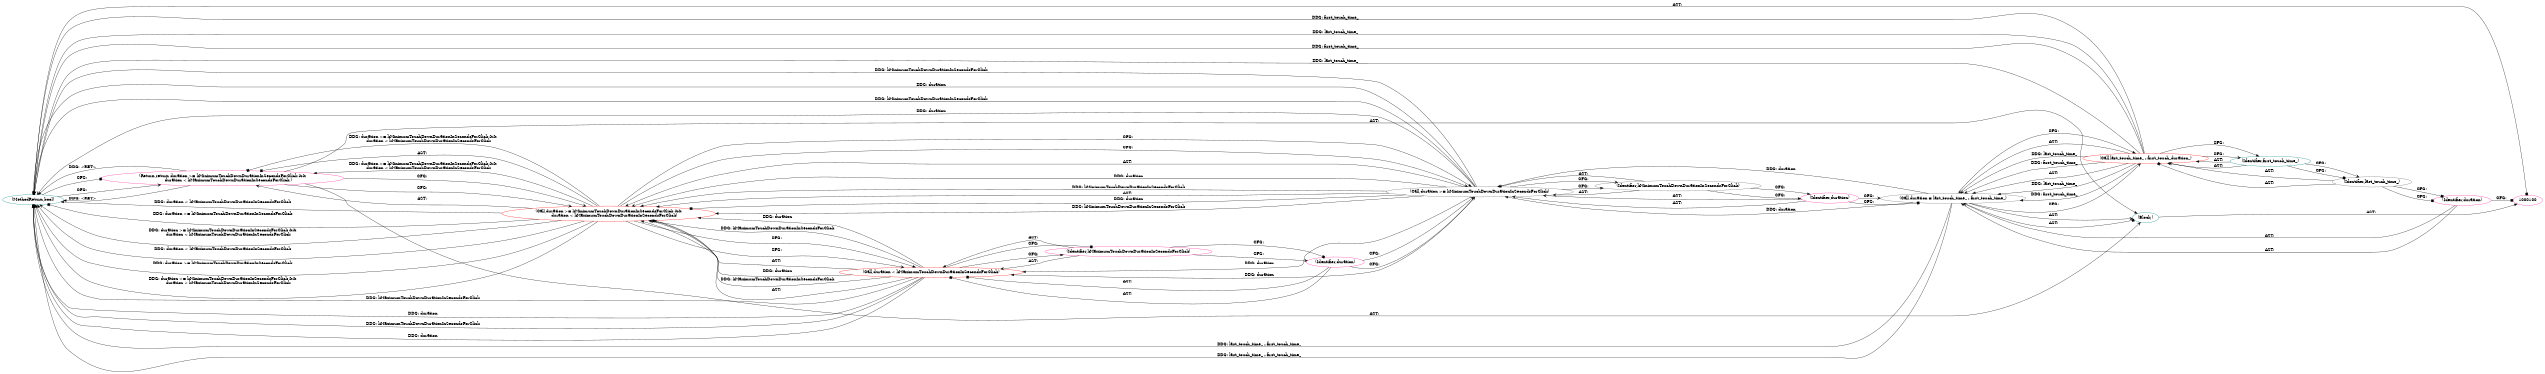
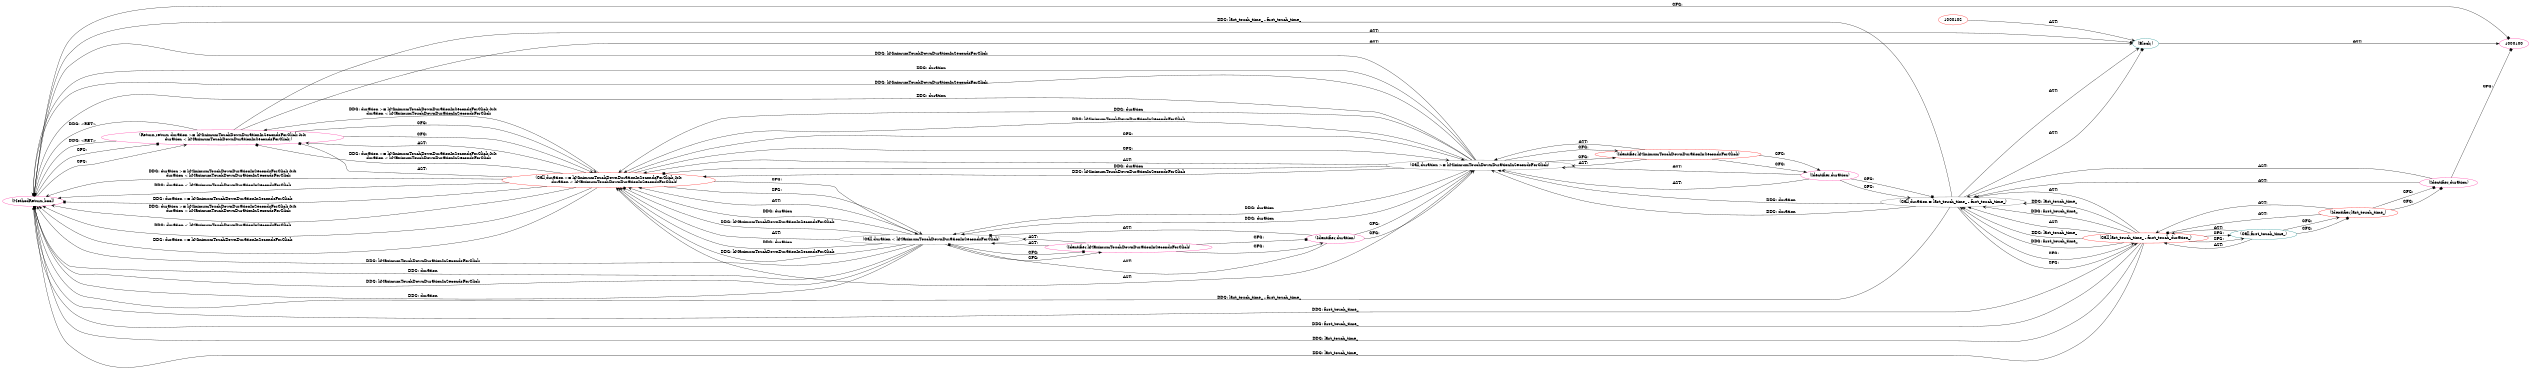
(1678, 5) -> (1678, 5)
none -> (1953, 20)
(2270, 161) -> (2264, 234)
(2372, 182) -> (2358, 213)
(1678, 186) -> (1678, 154)
(33, 200) -> (33, 201)
(931, 272) -> (931, 239)
